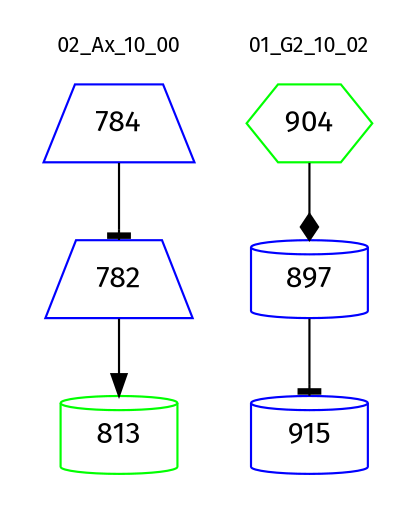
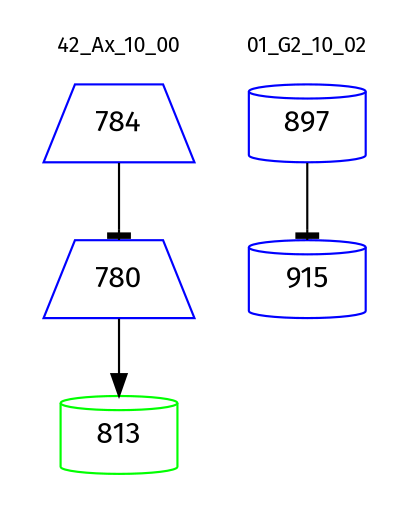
(119, 47) -> (119, 47)
(309, 123) -> none
(119, 279) -> (119, 279)
